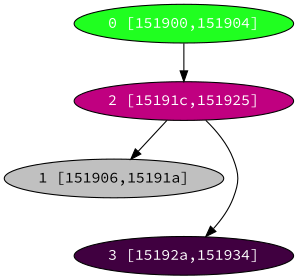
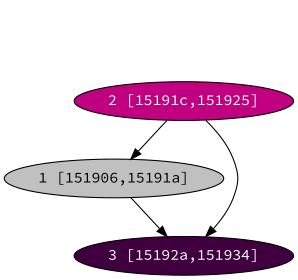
(184, 24) -> none
none -> (145, 213)
